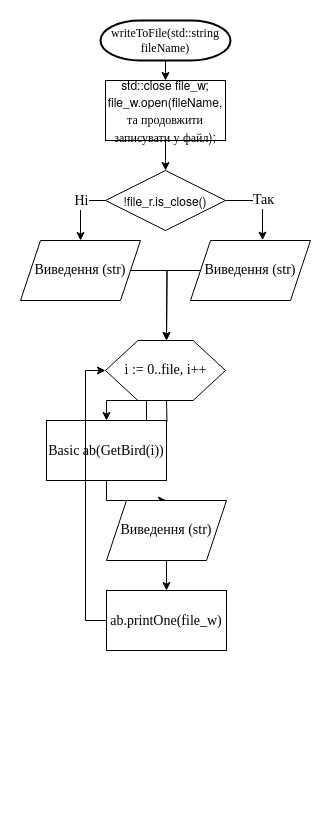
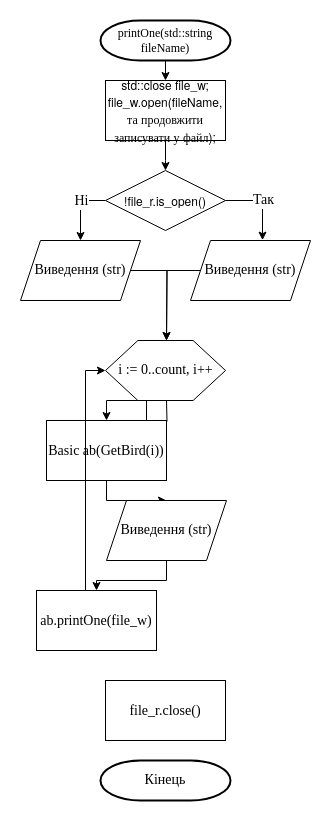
(166, 41) -> (166, 41)
(166, 201) -> (166, 201)
(166, 371) -> (166, 371)
(167, 621) -> (97, 621)
none -> (166, 711)
none -> (166, 781)
